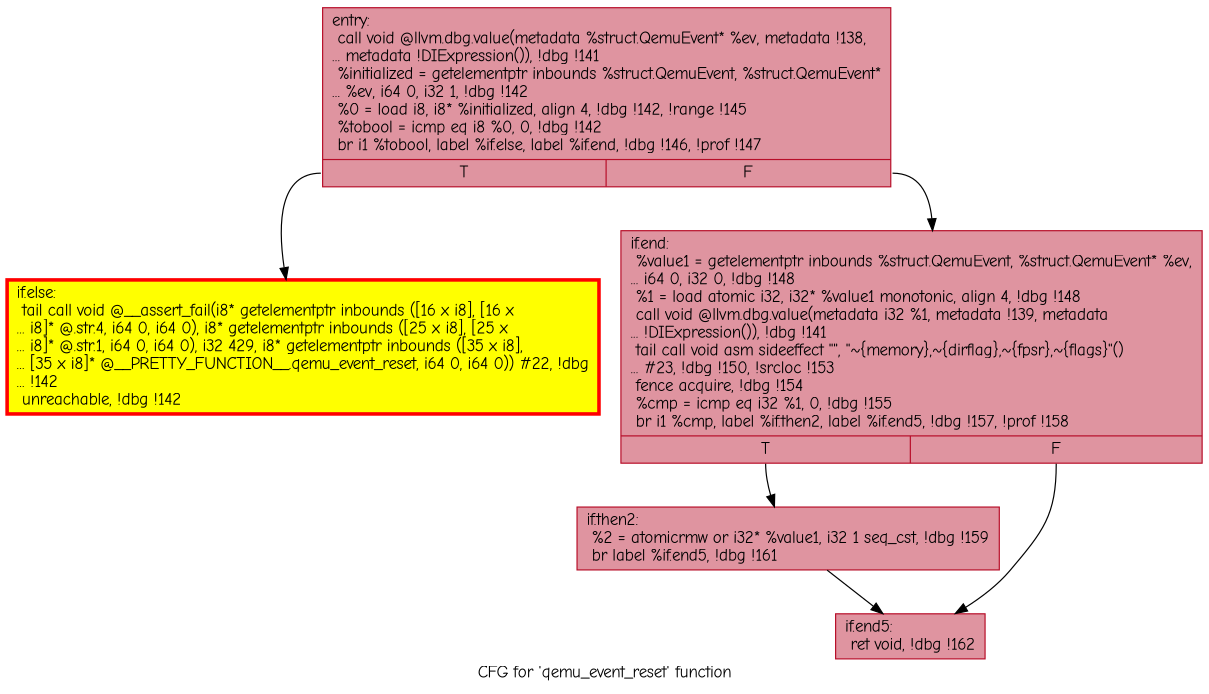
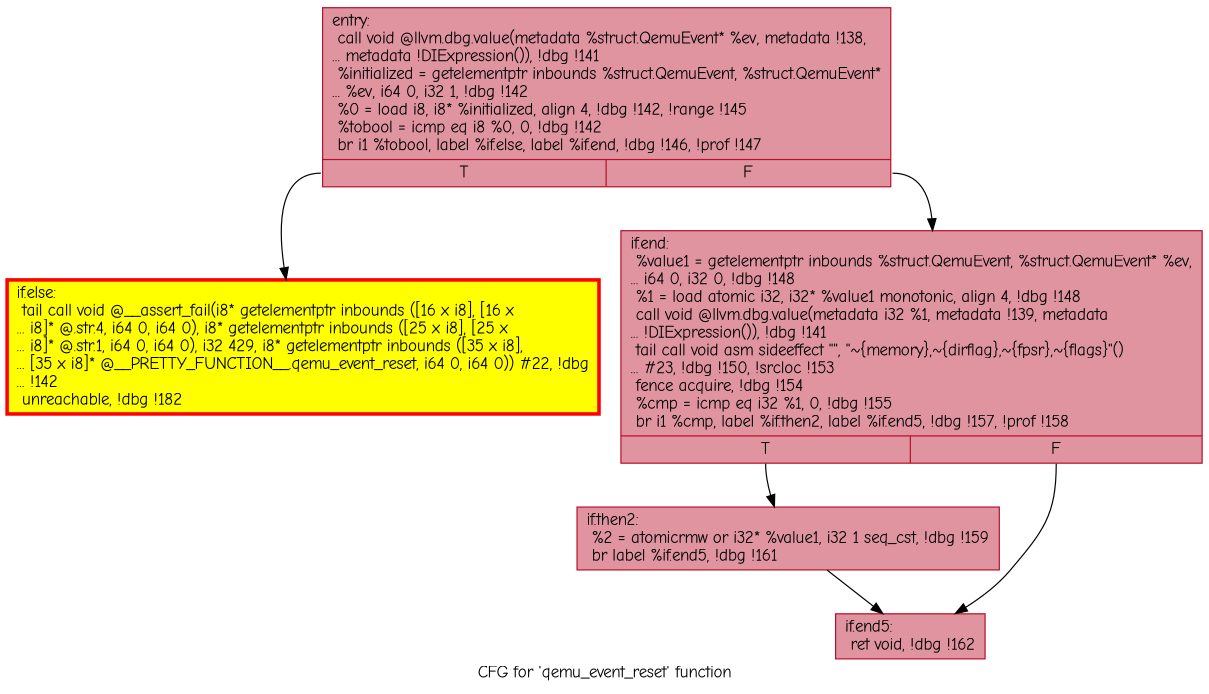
(99, 400) -> (100, 400)
